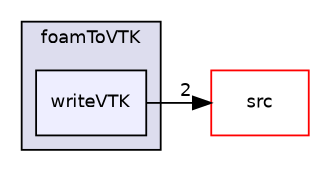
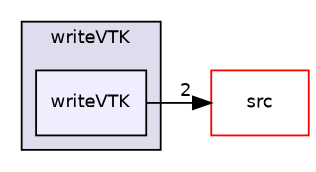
(91, 39) -> (91, 39)
